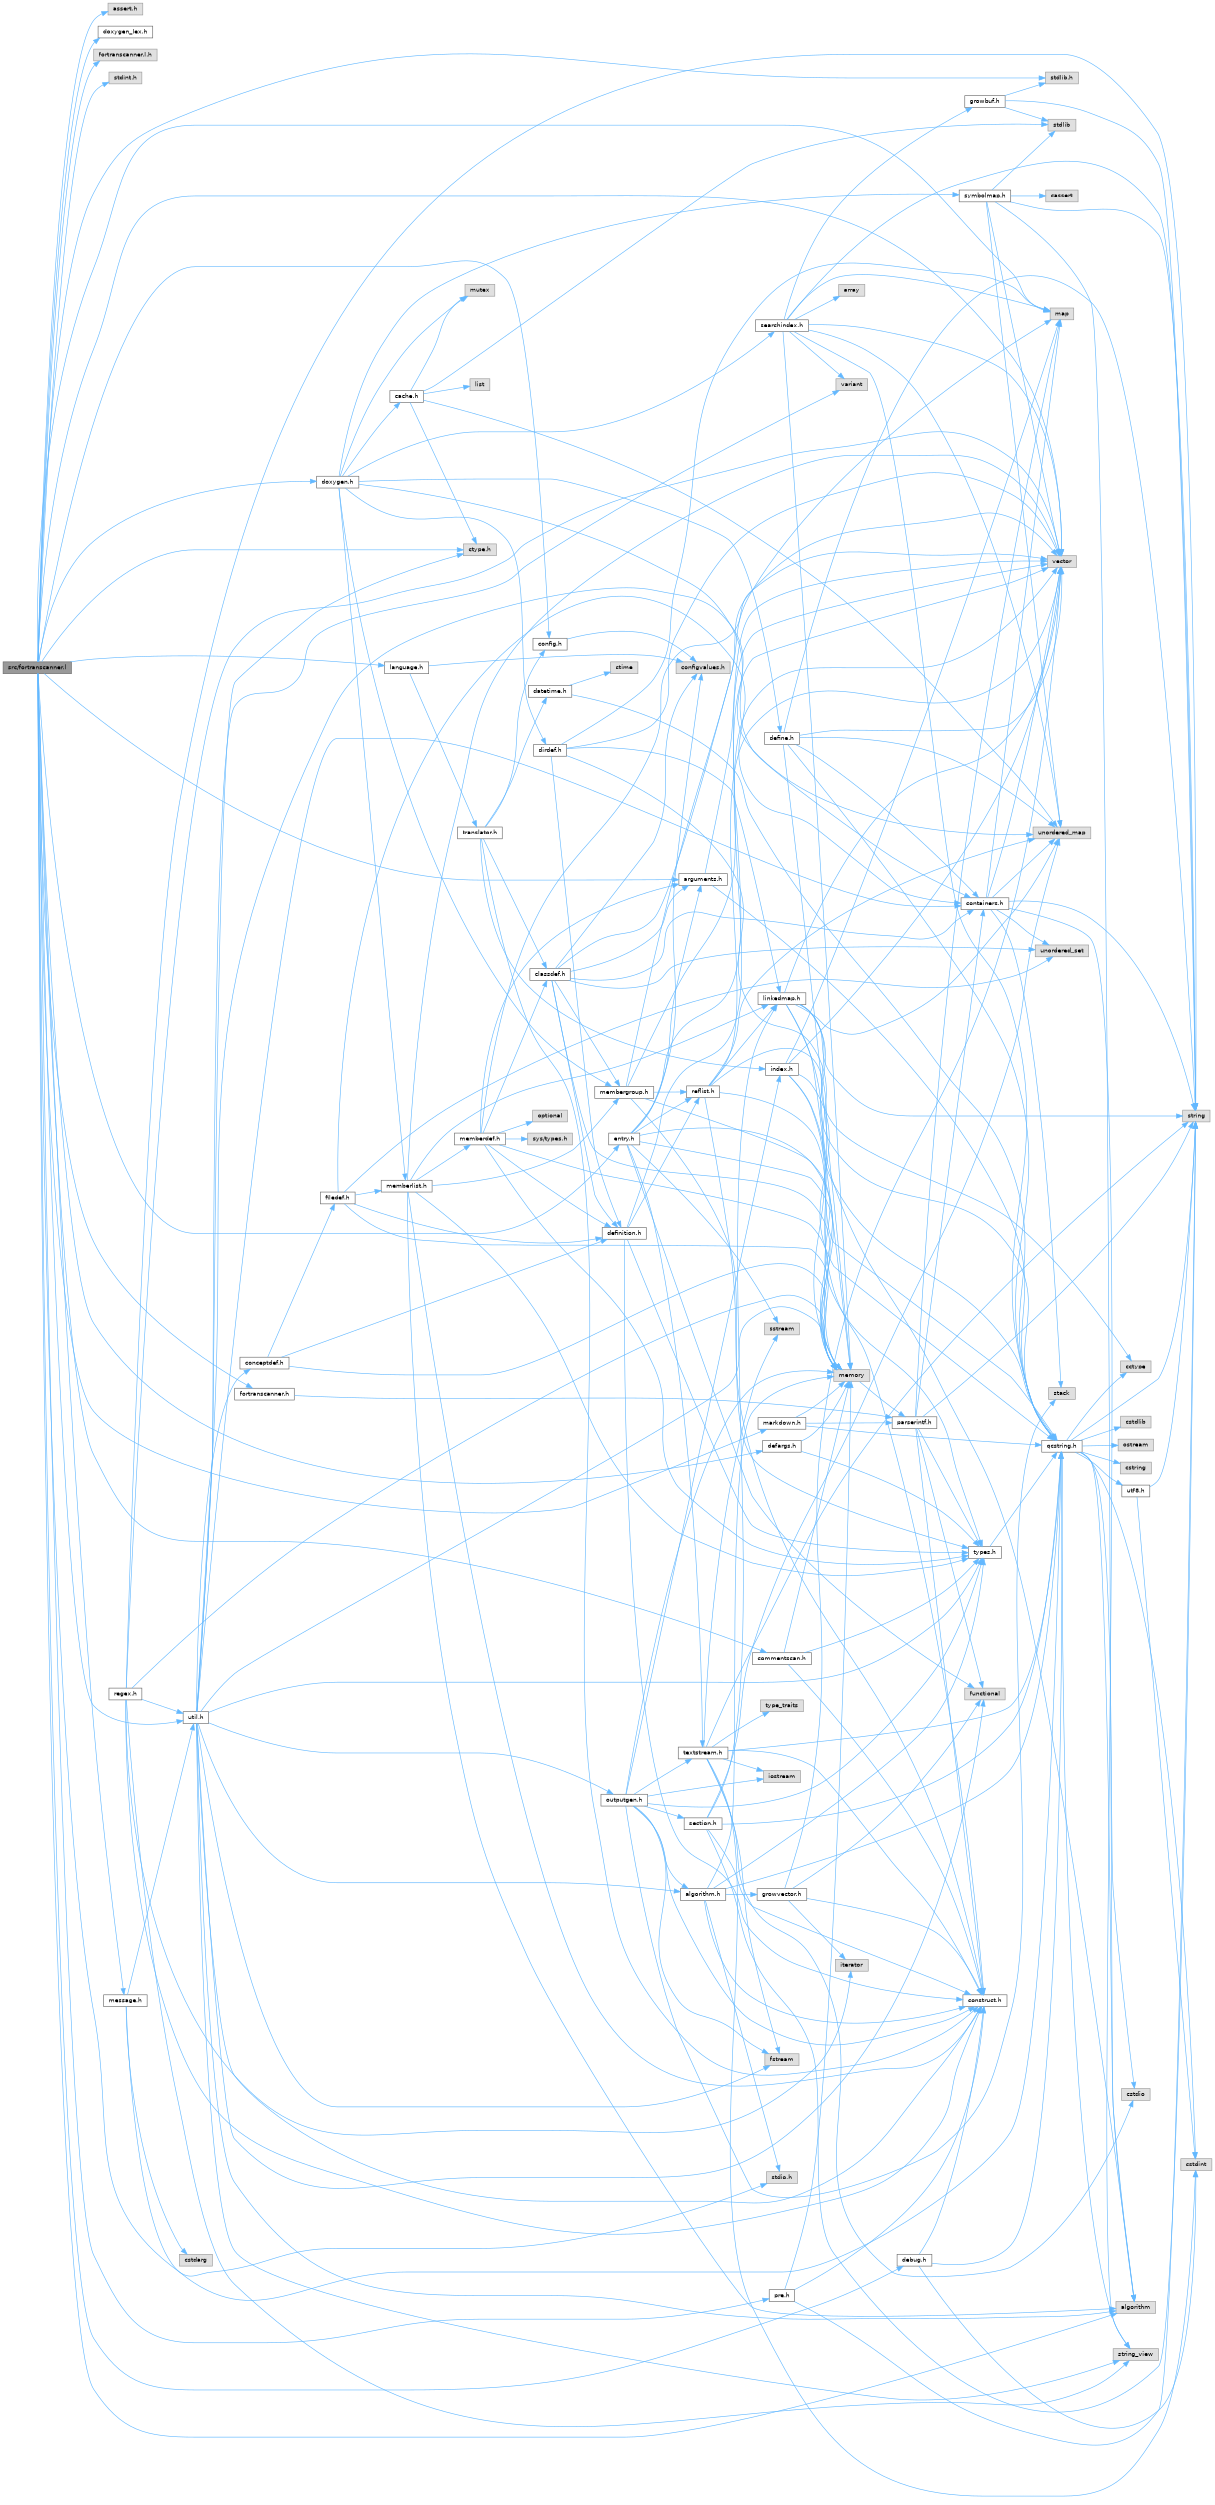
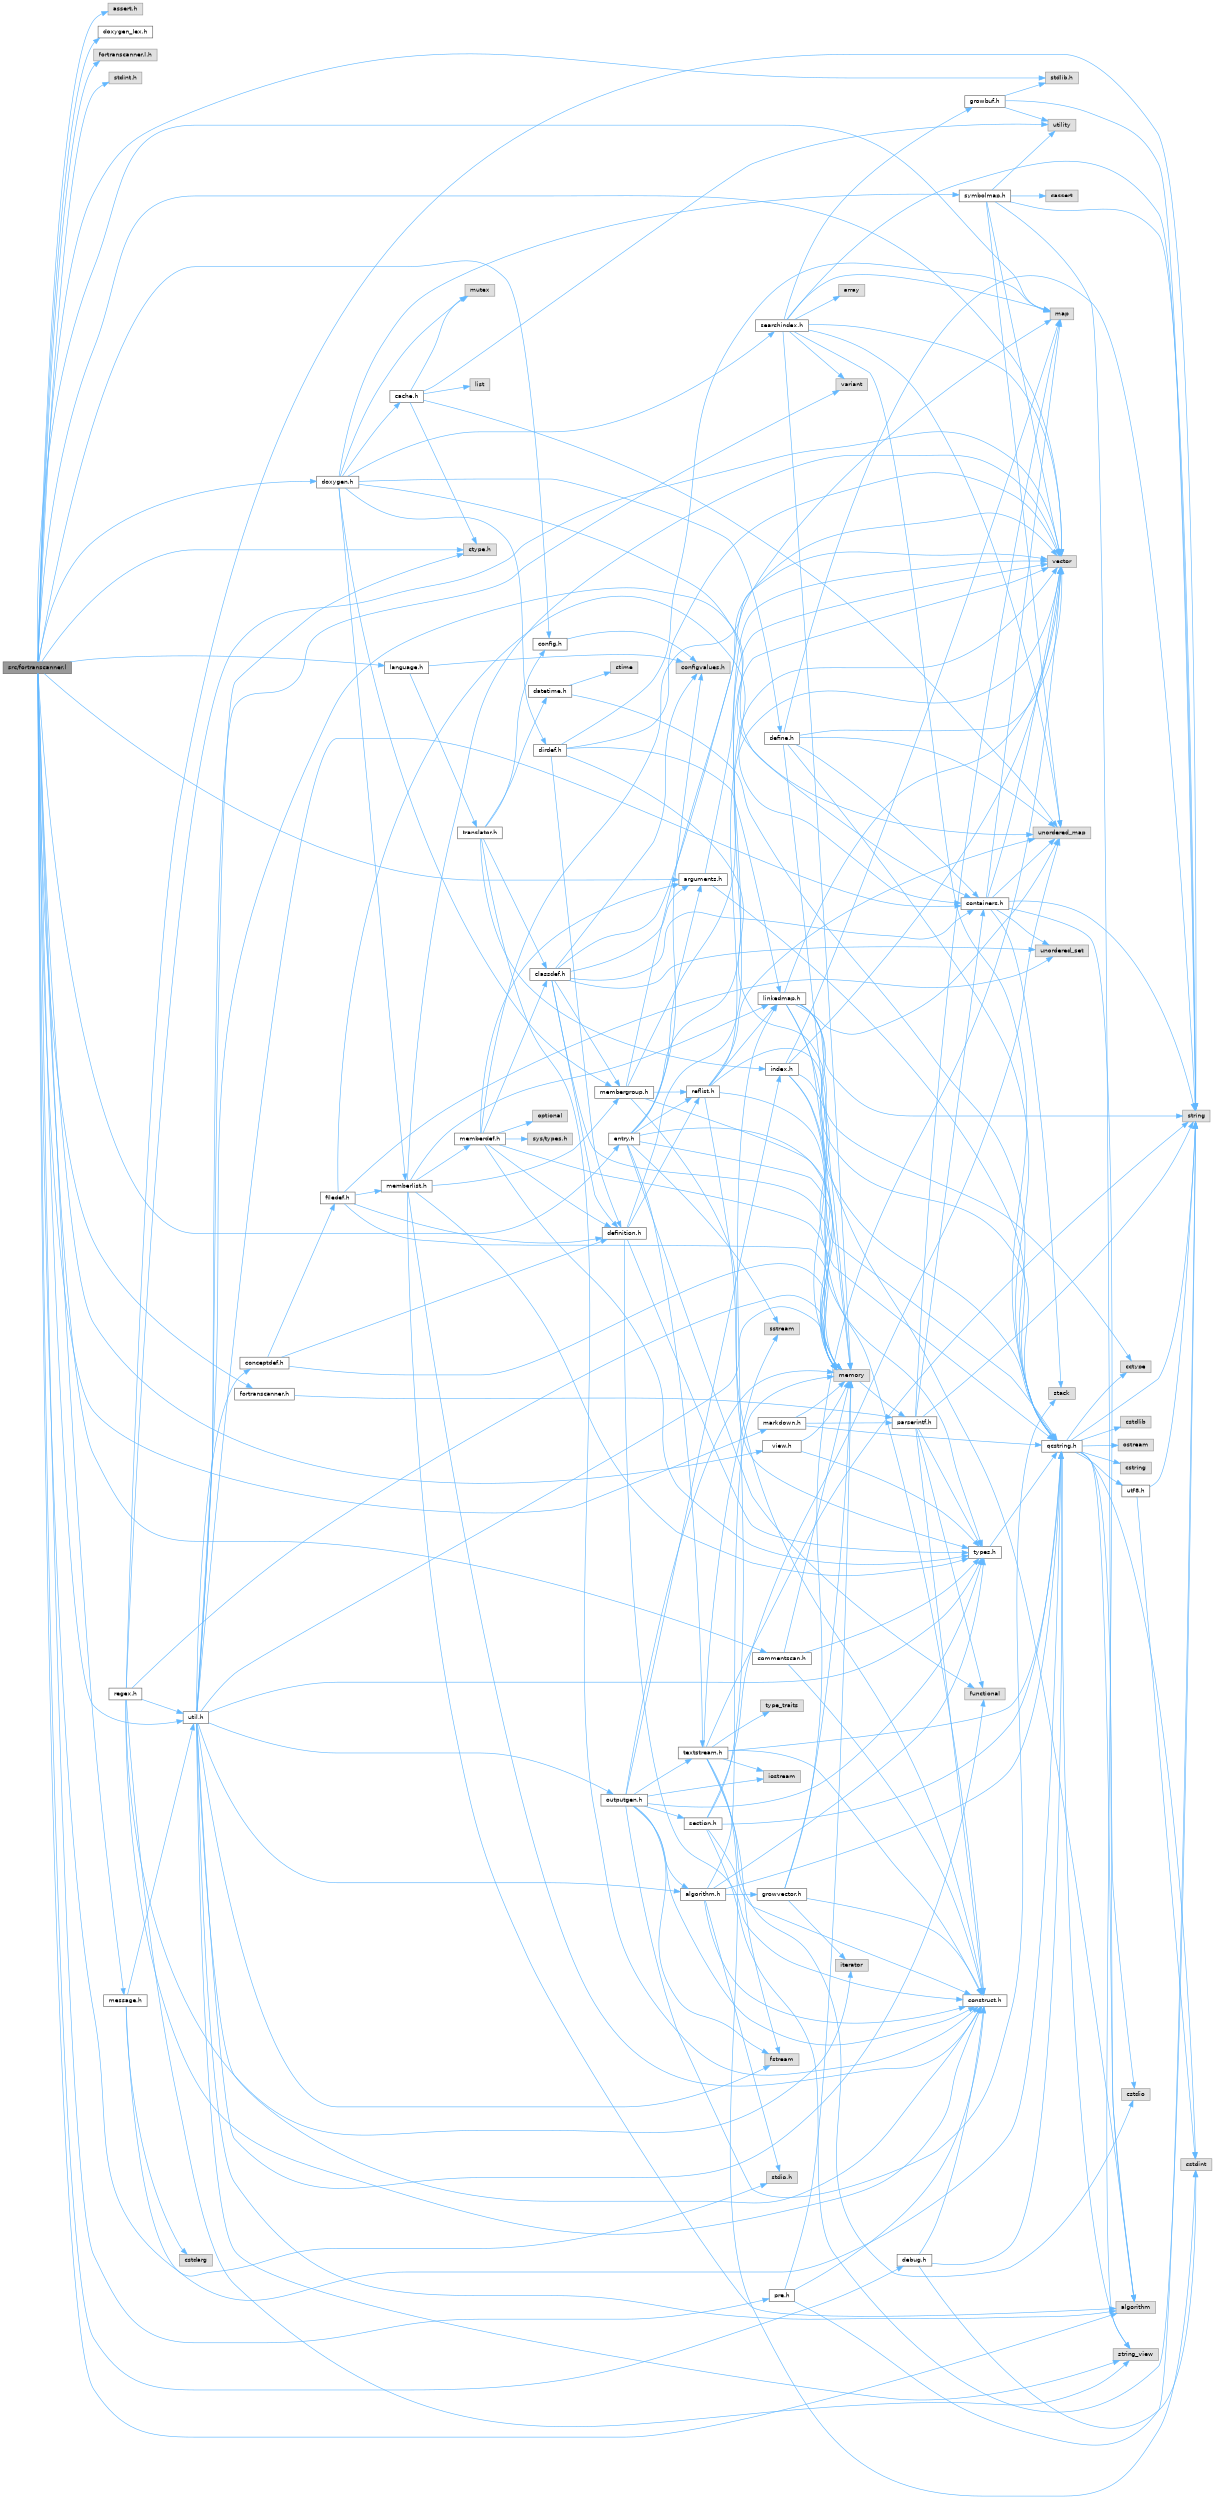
(1062, 125) -> (1062, 125)
(782, 1446) -> (782, 1446)
(896, 1808) -> (831, 1653)
